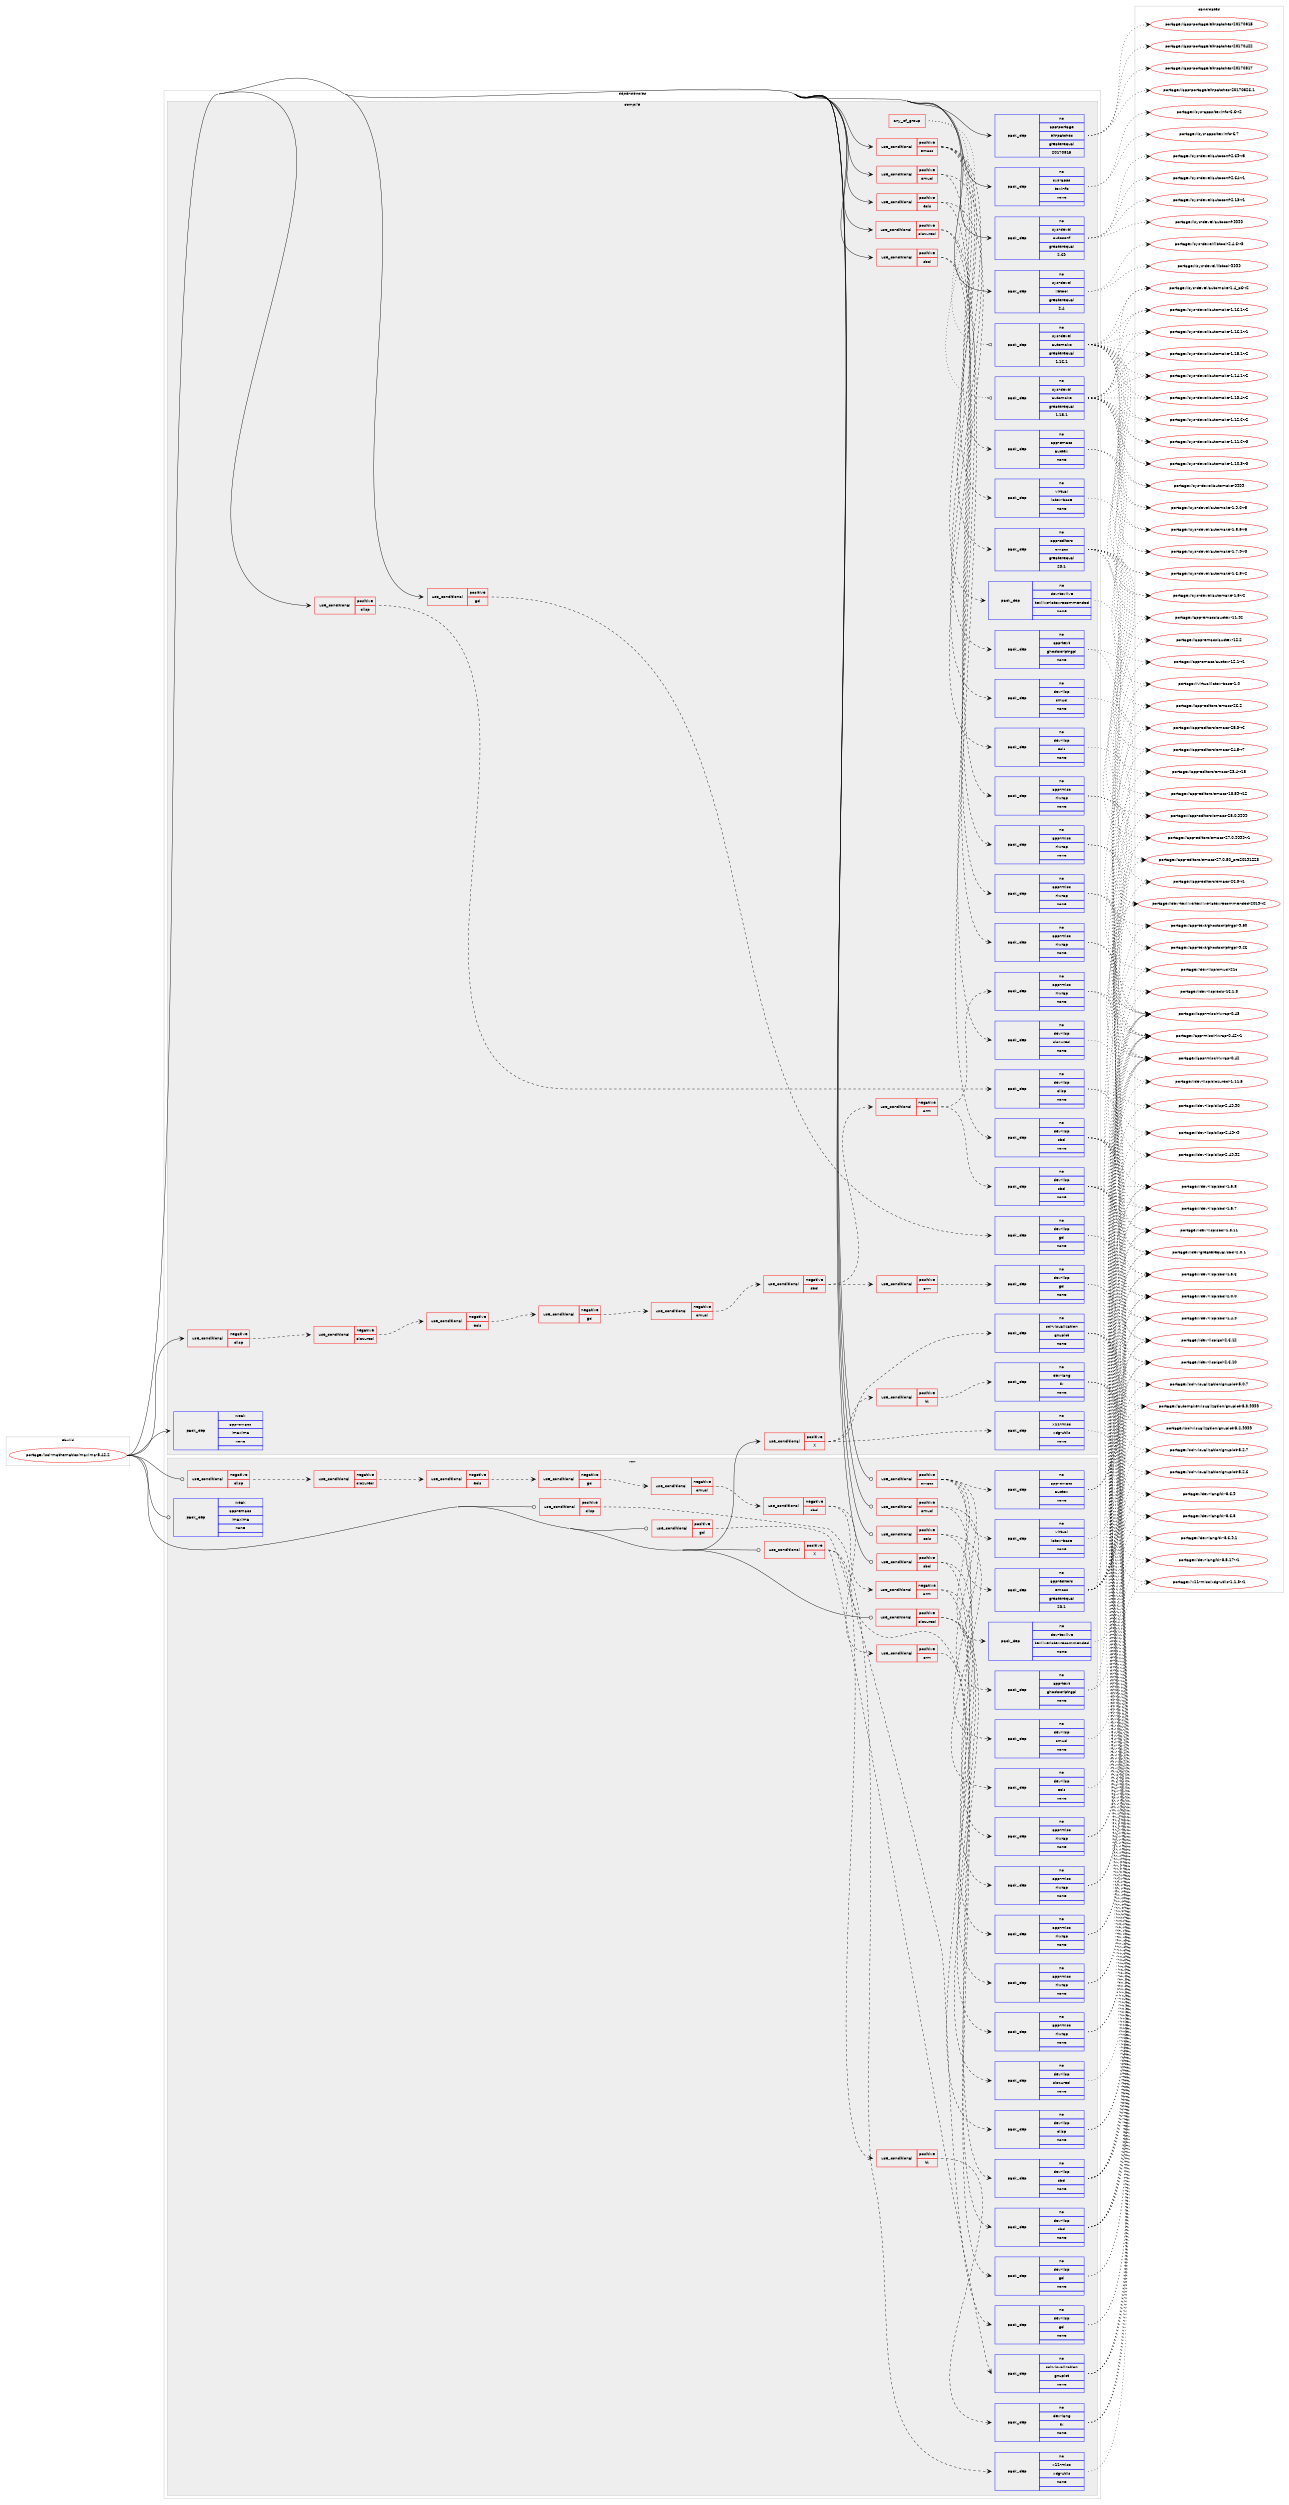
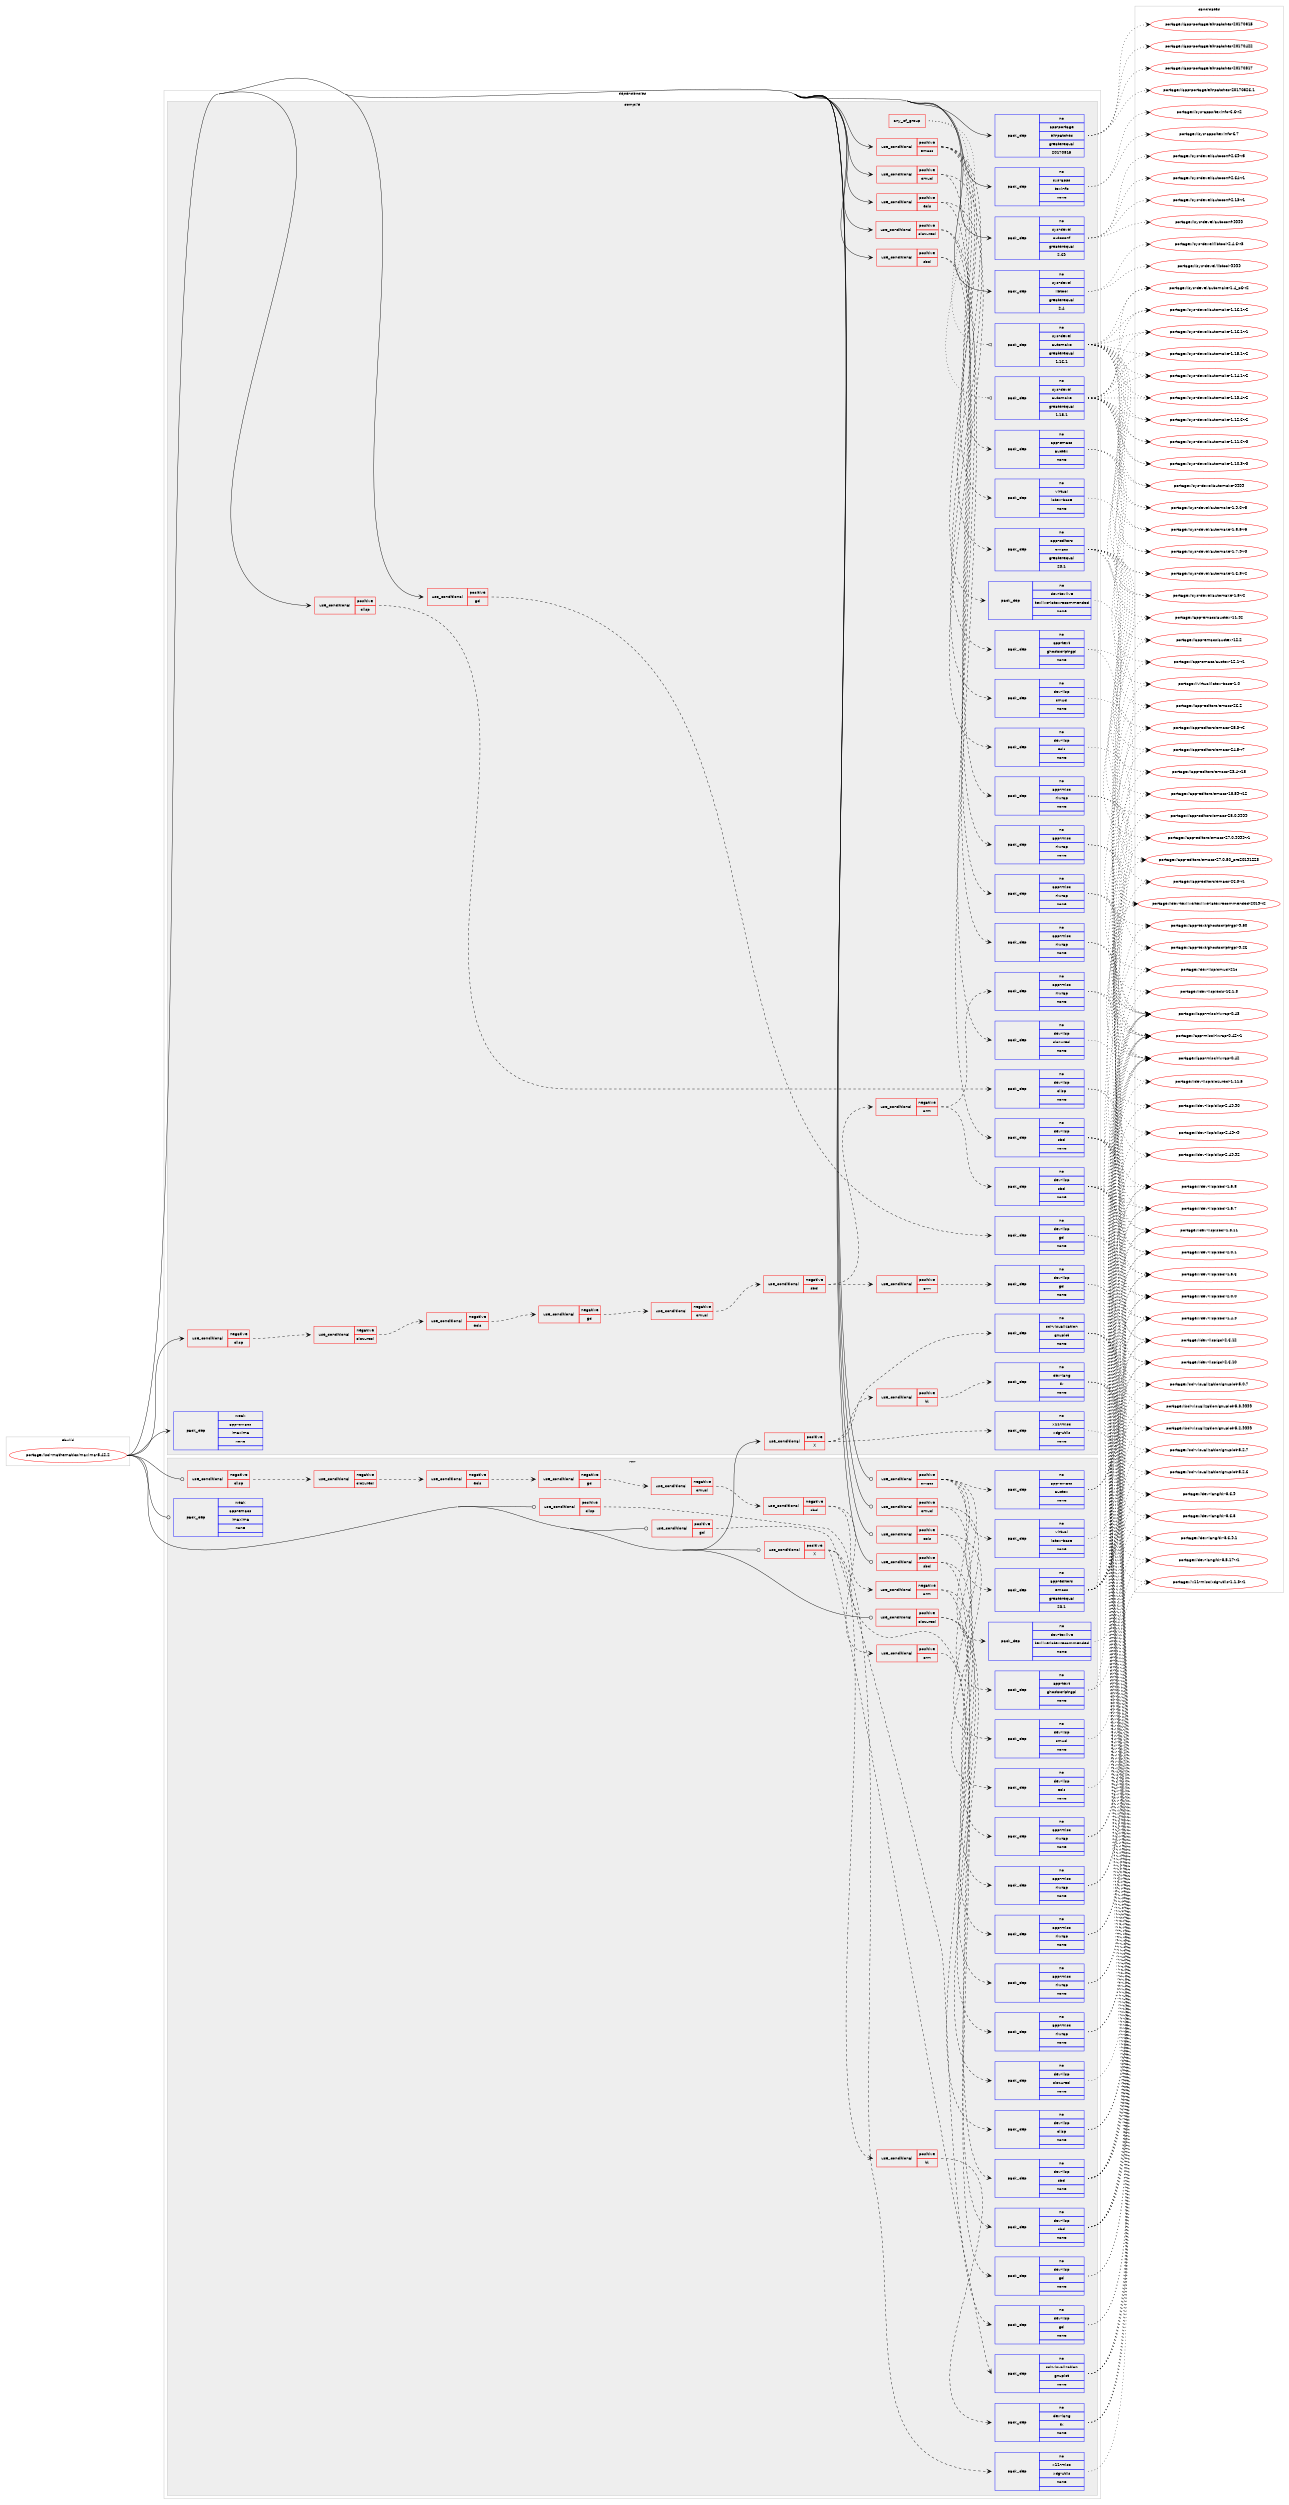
(1209, 1253) -> (1209, 1253)
(1209, 1406) -> (1209, 1406)
